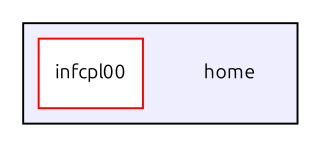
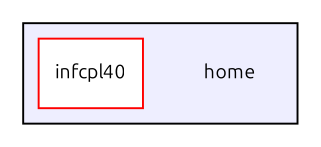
(91, 73) -> (91, 73)
